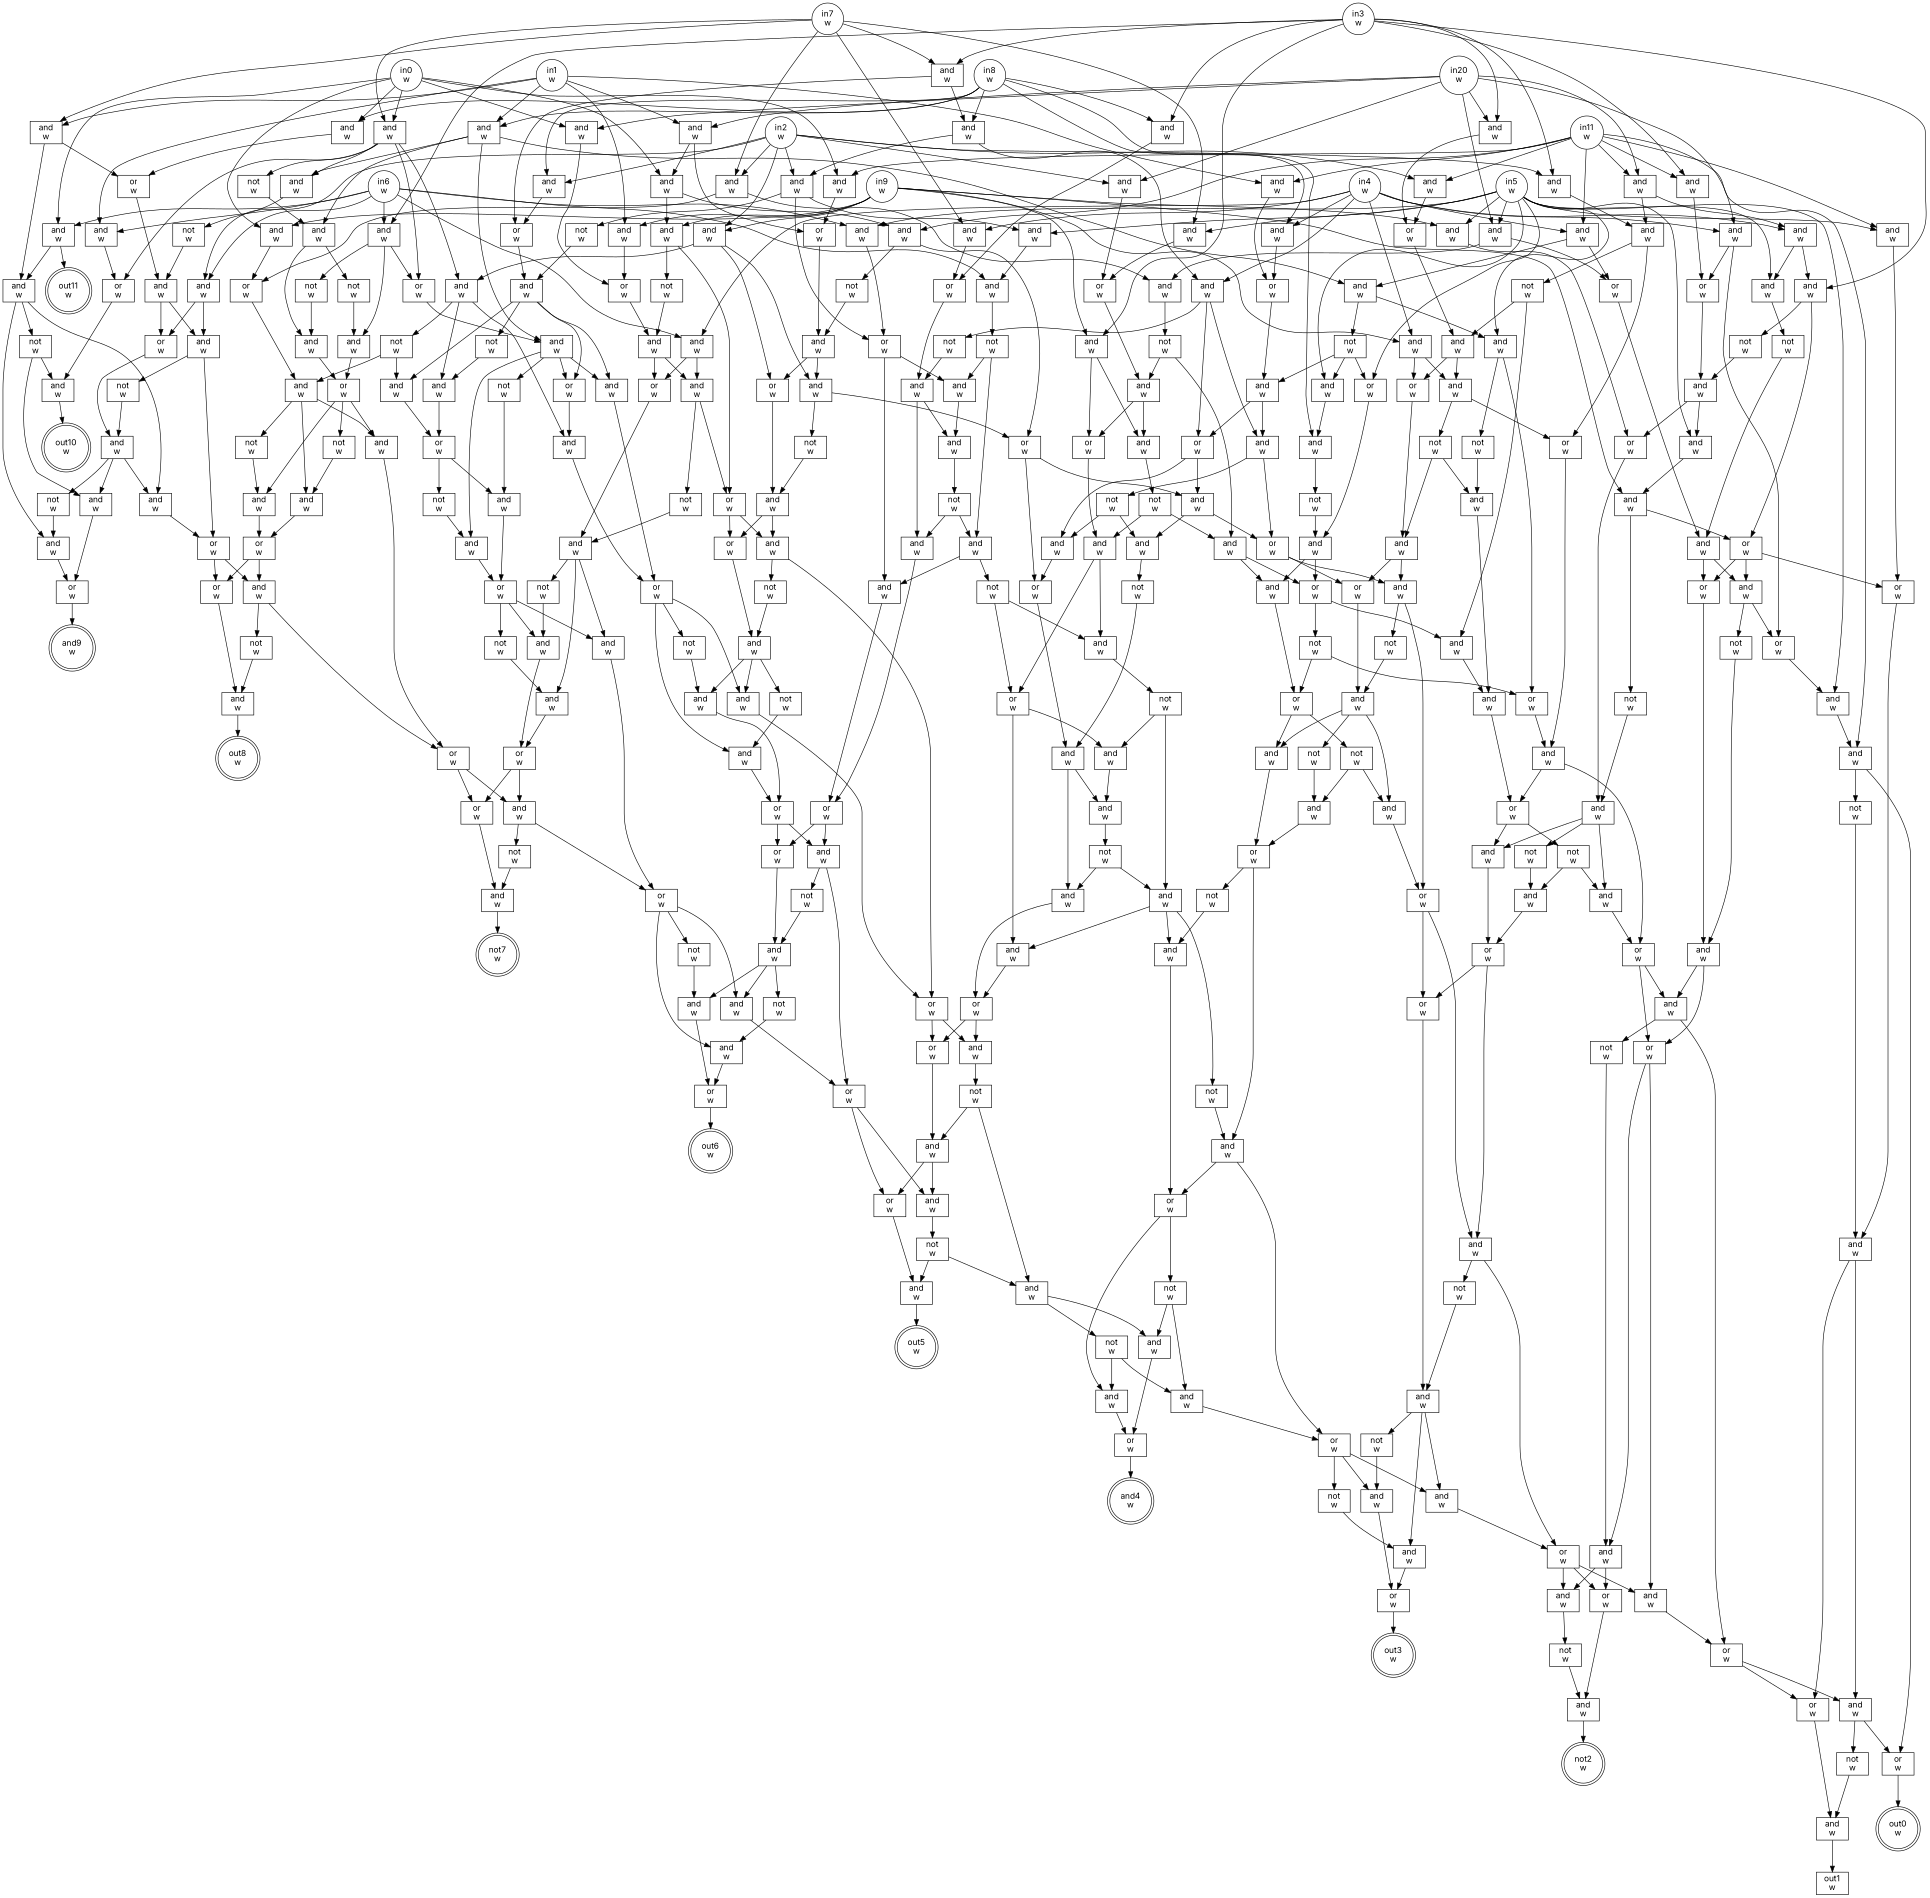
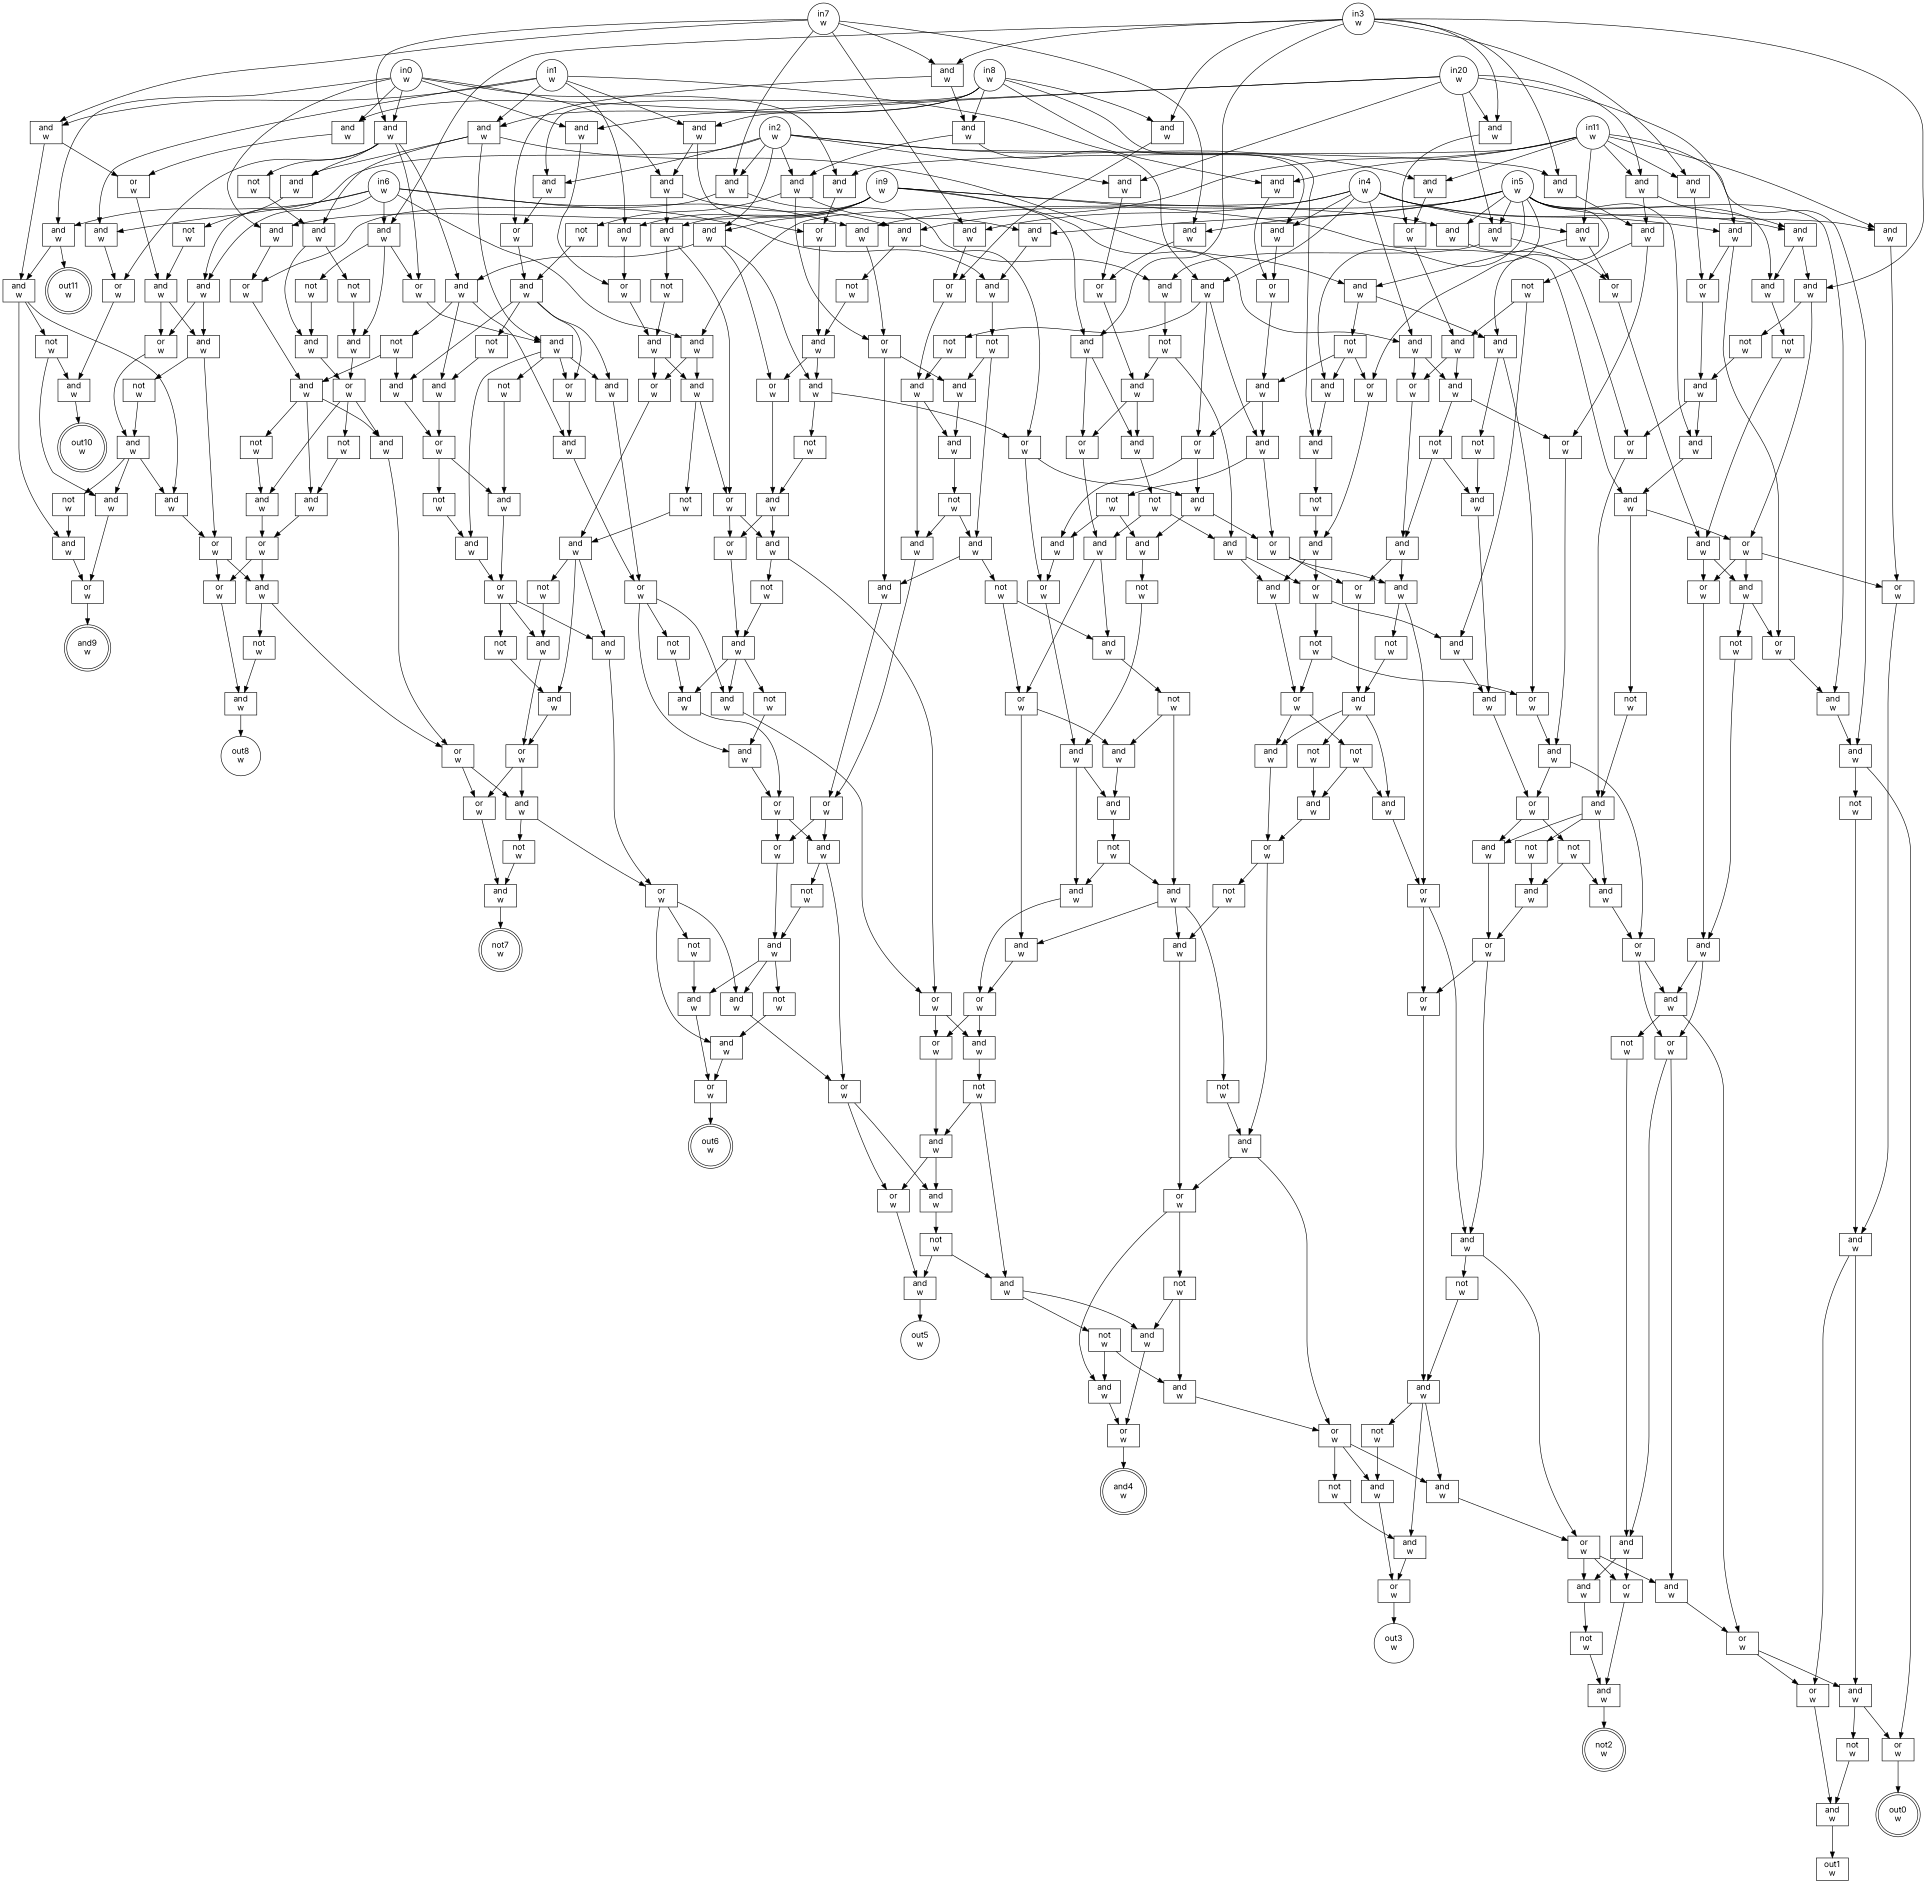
(238, 758) -> (241, 756)
(916, 1347) -> (920, 1340)
(1393, 1655) -> (1394, 1643)
